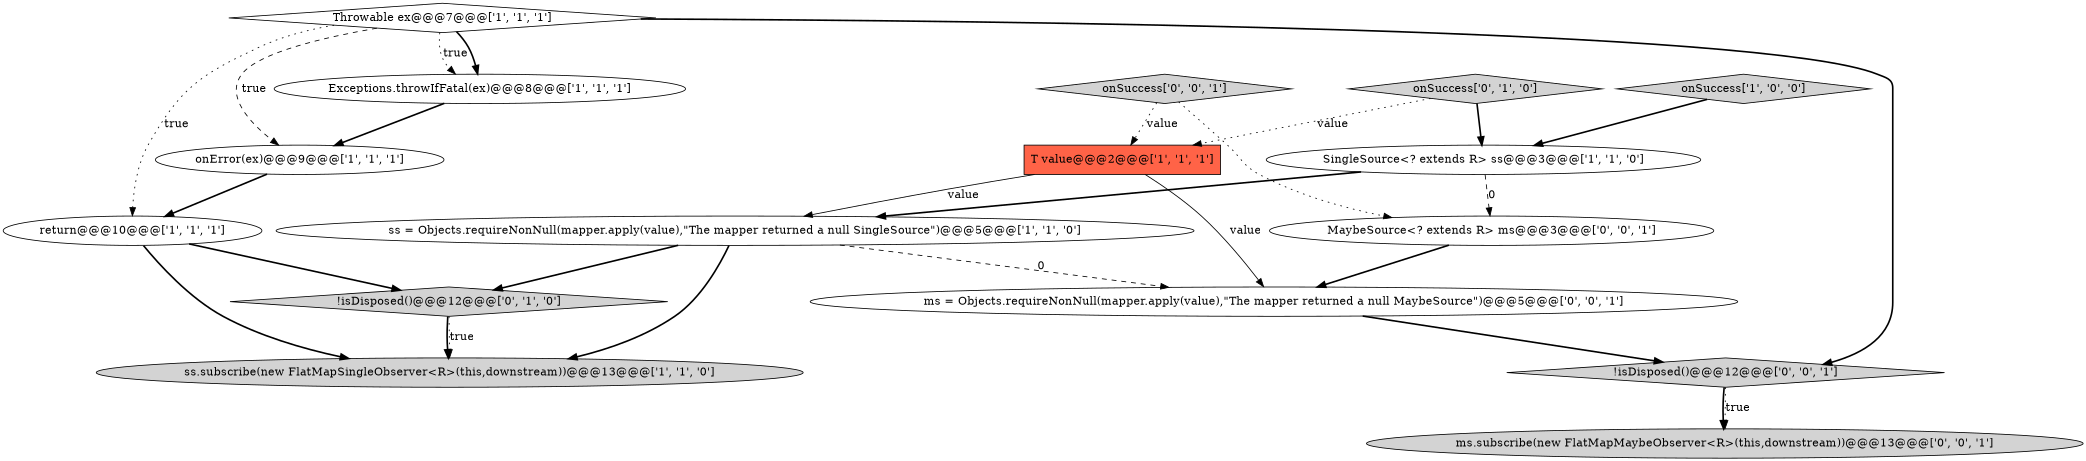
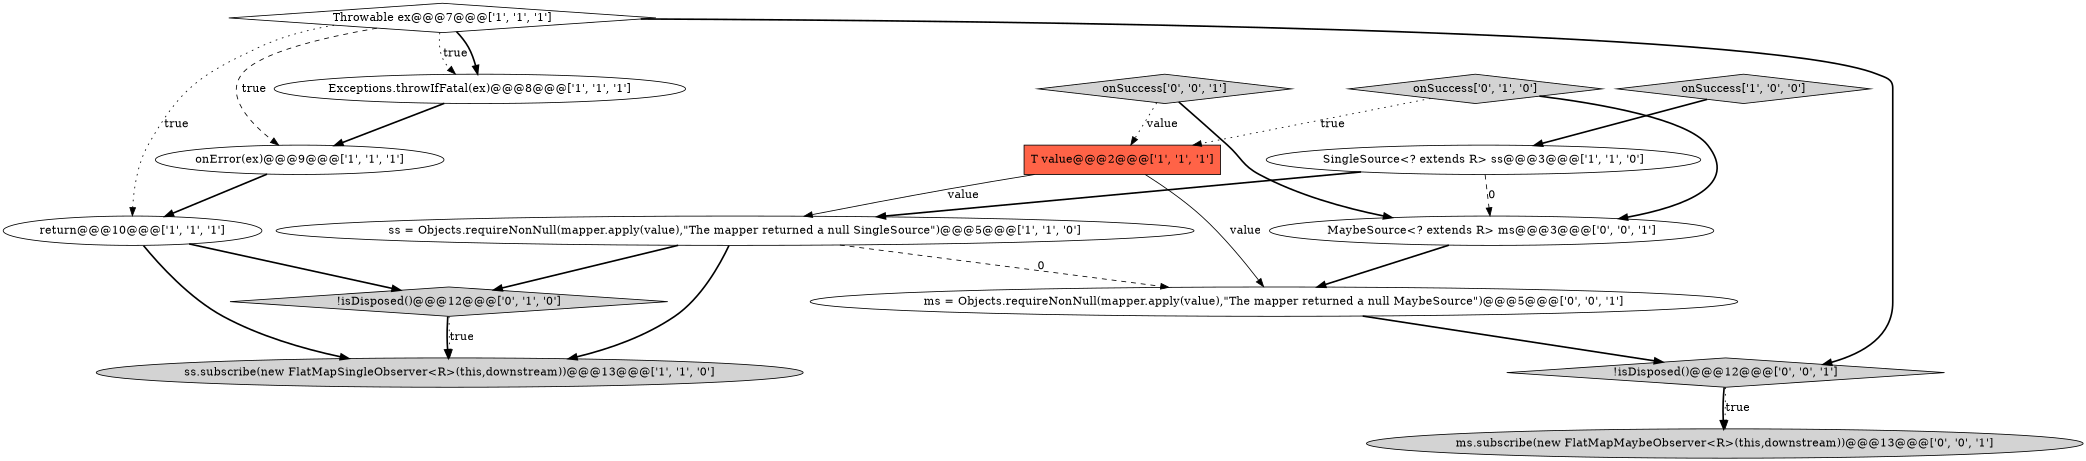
(1479, 120) -> (1690, 132)
(1333, 124) -> (1333, 124)
(1259, 174) -> (1259, 174)
